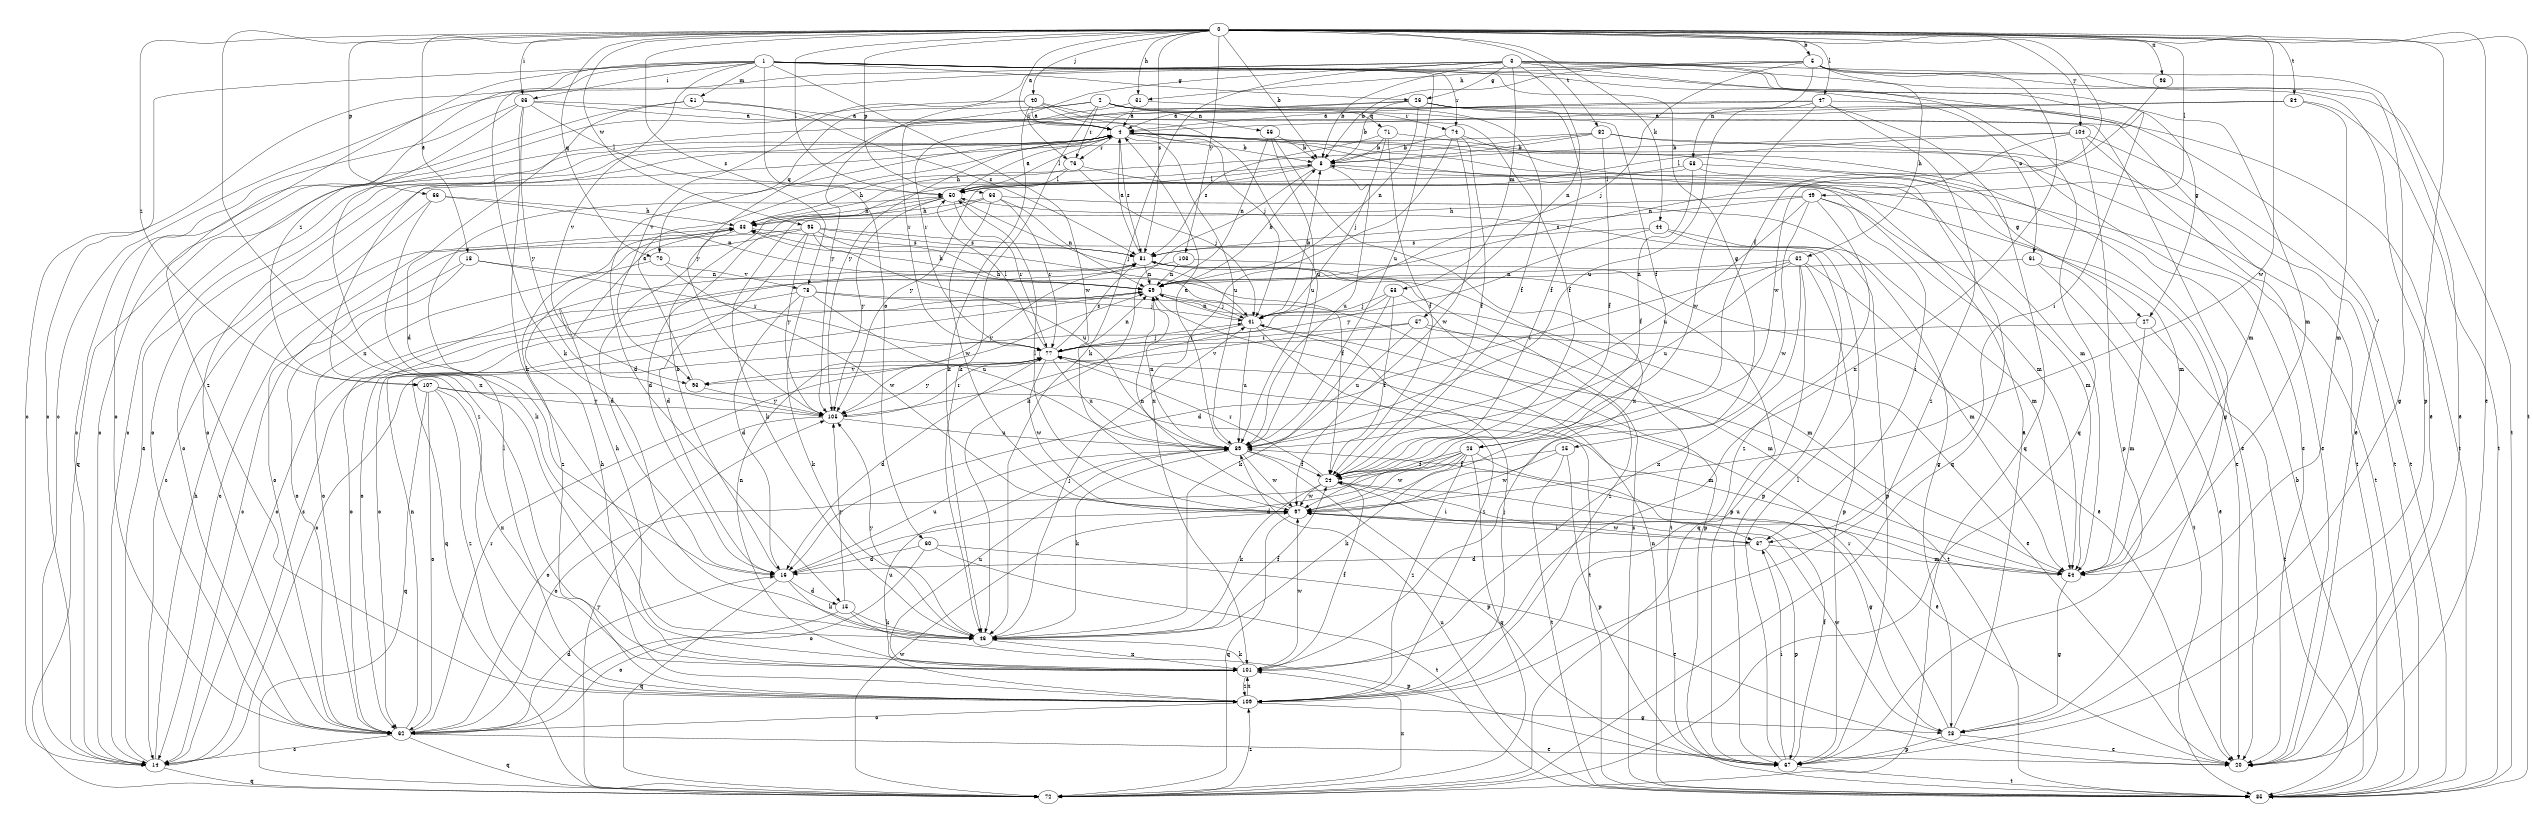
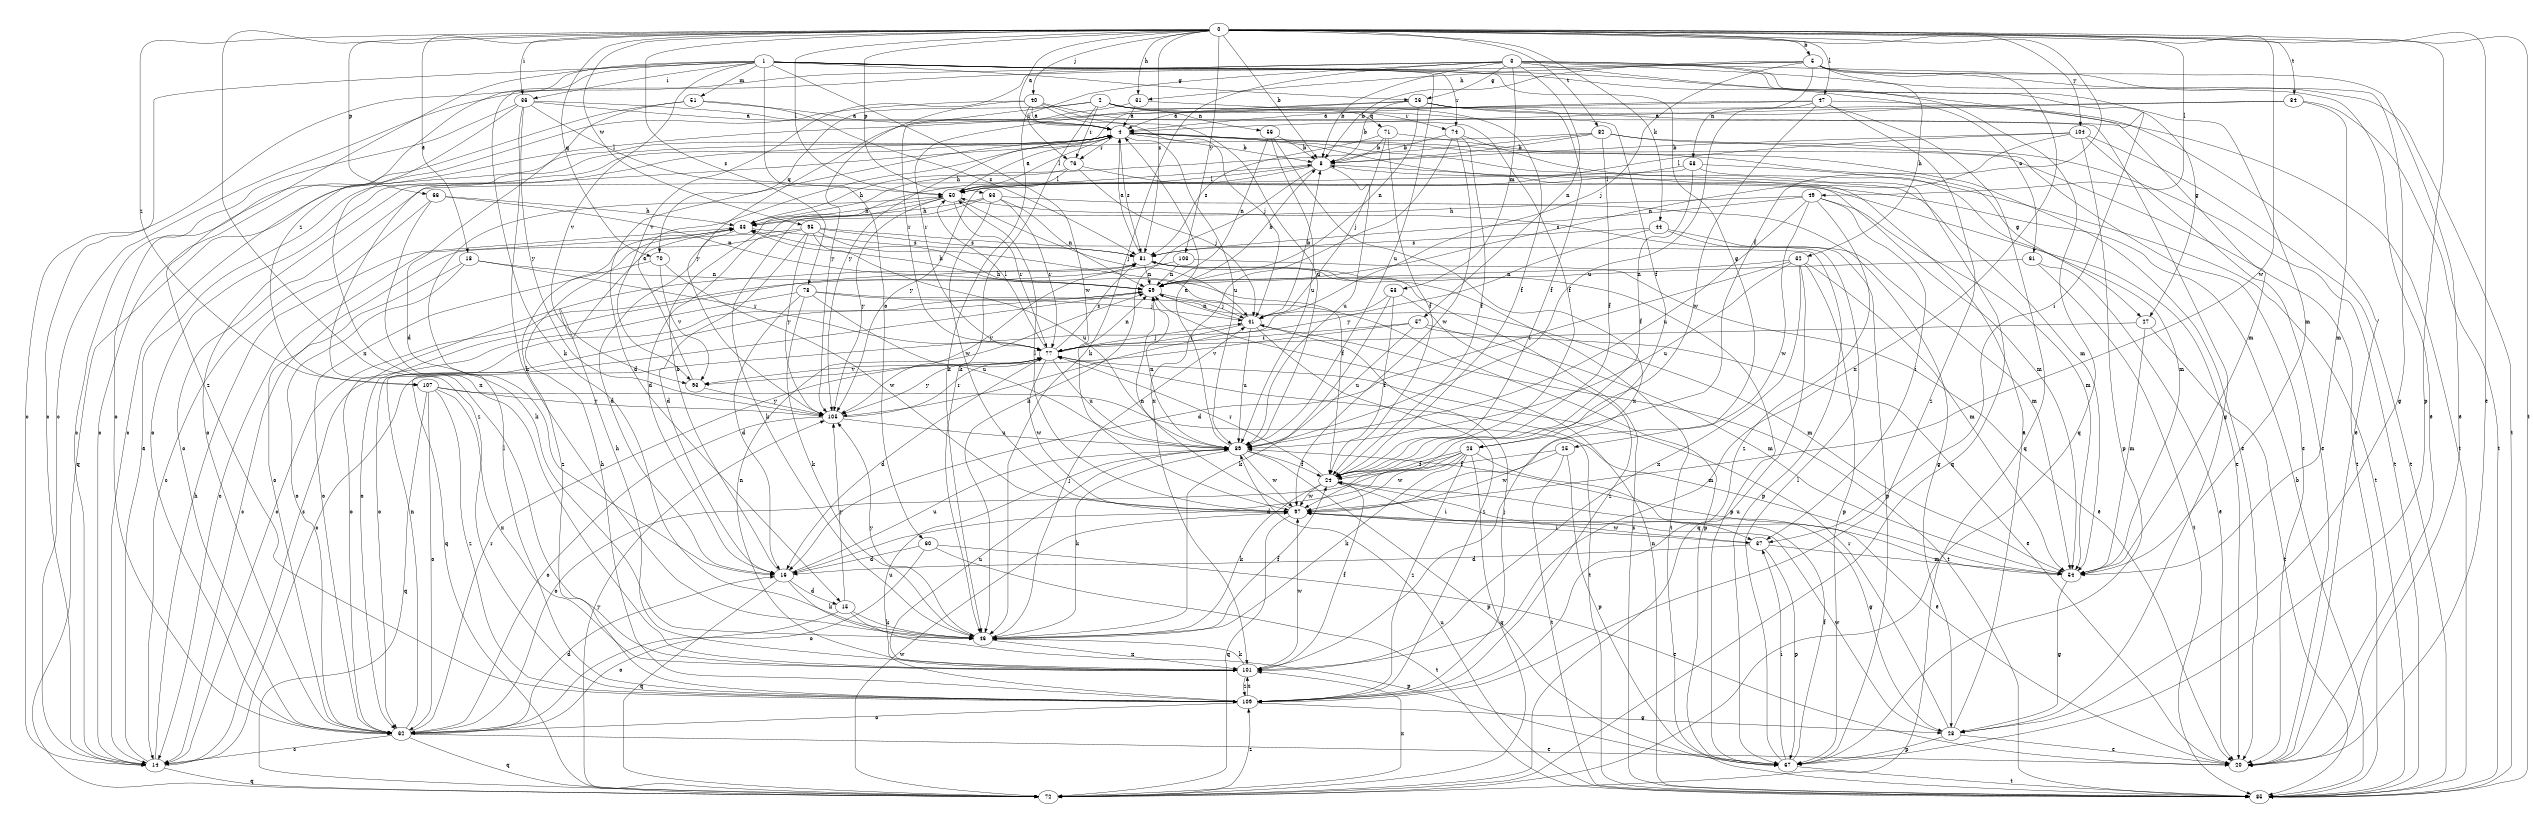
(2163, 81) -> none
(731, 274) -> (676, 325)
(1347, 309) -> none
